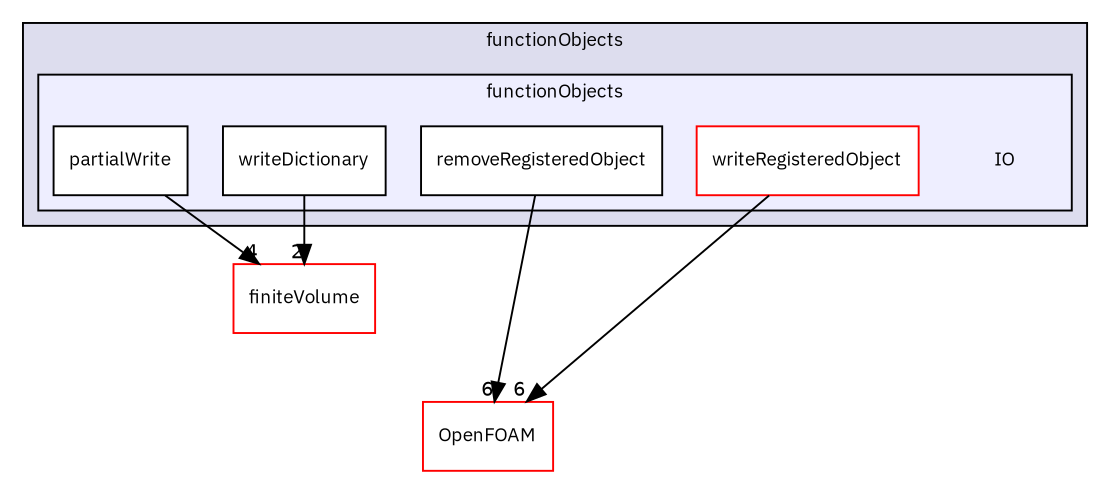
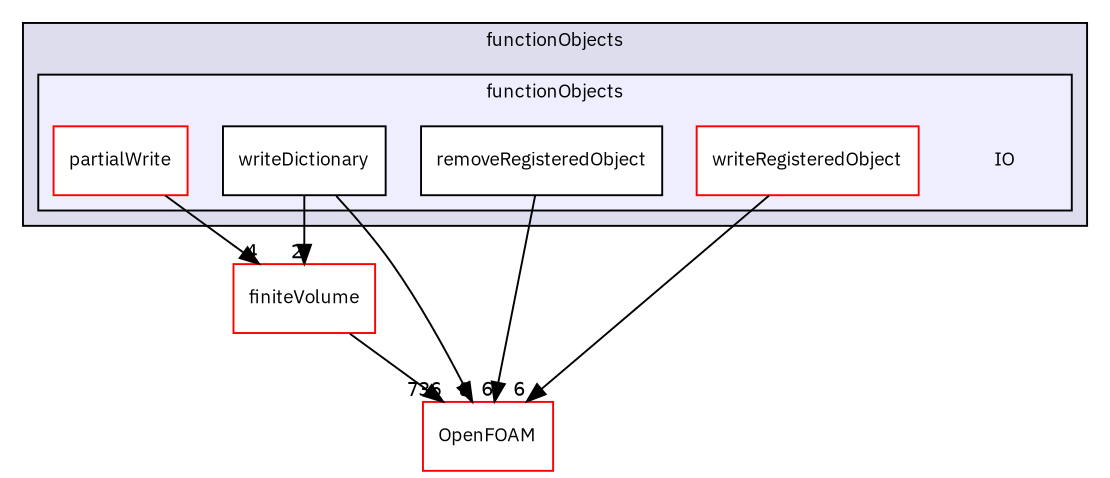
(121, 161) -> (121, 161)
none -> (407, 285)
none -> (388, 362)
